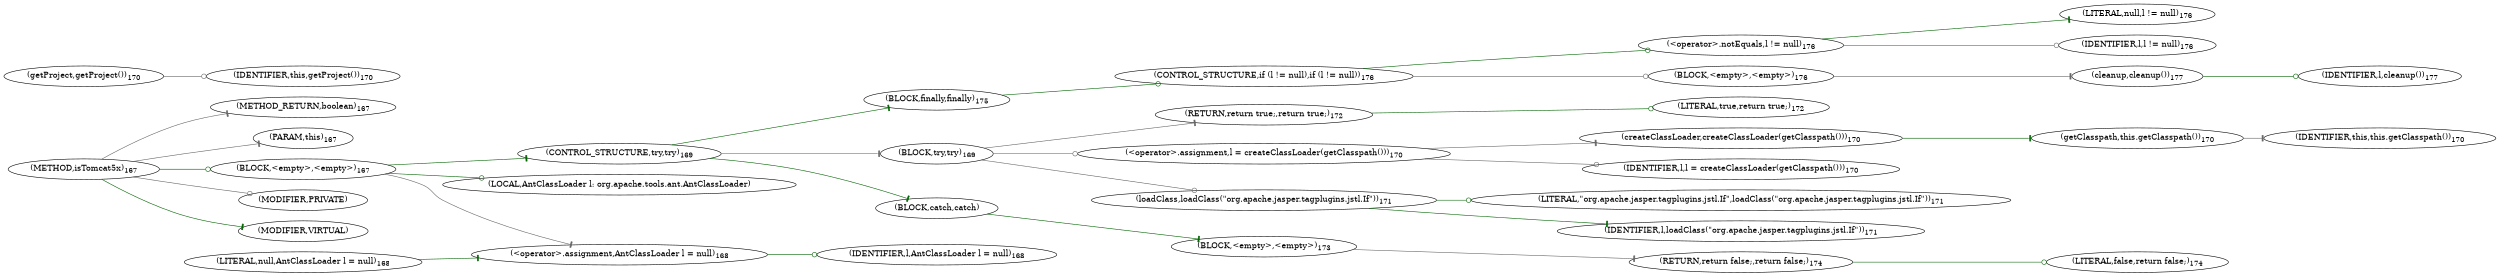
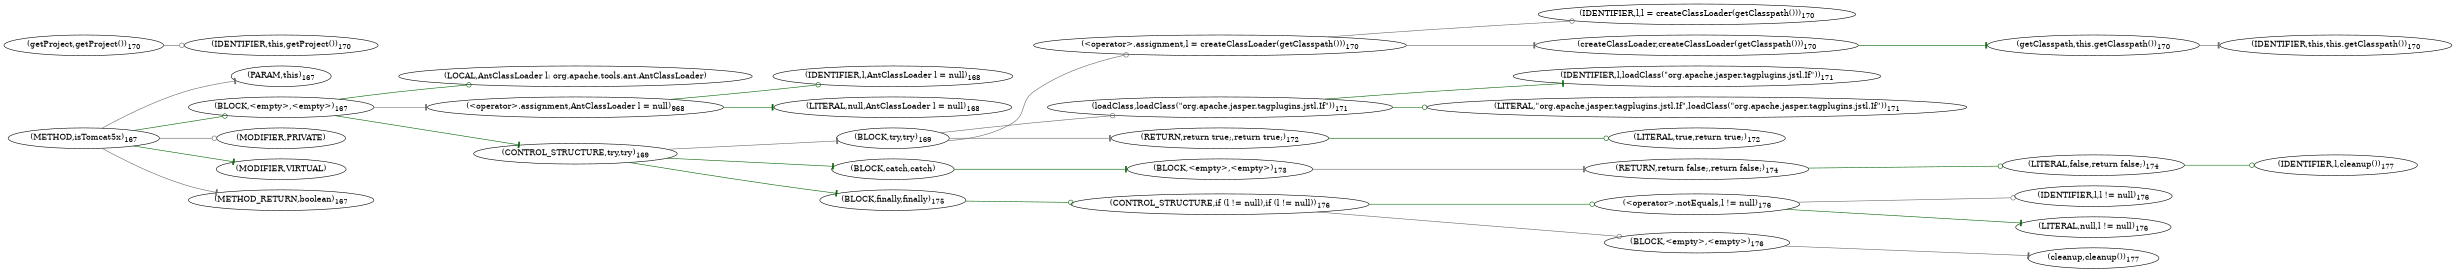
(2248, 76) -> (2217, 165)
(722, 254) -> (678, 106)
(447, 259) -> (747, 107)
